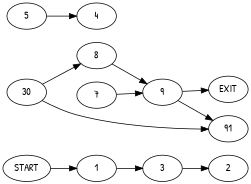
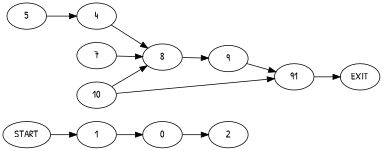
none -> (126, 35)
(192, 91) -> (324, 77)
(27, 92) -> (97, 95)
(126, 94) -> (126, 56)
(162, 168) -> (162, 135)
